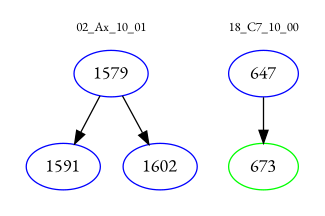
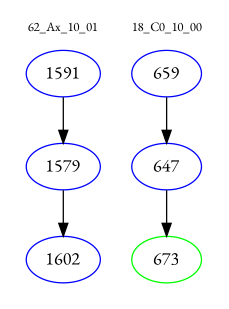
(112, 28) -> (63, 28)
(264, 28) -> (167, 28)
none -> (167, 74)
(90, 114) -> (63, 114)
